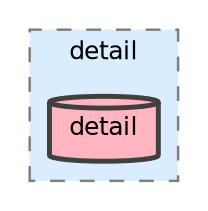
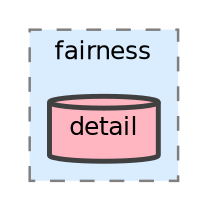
(104, 53) -> (104, 53)
